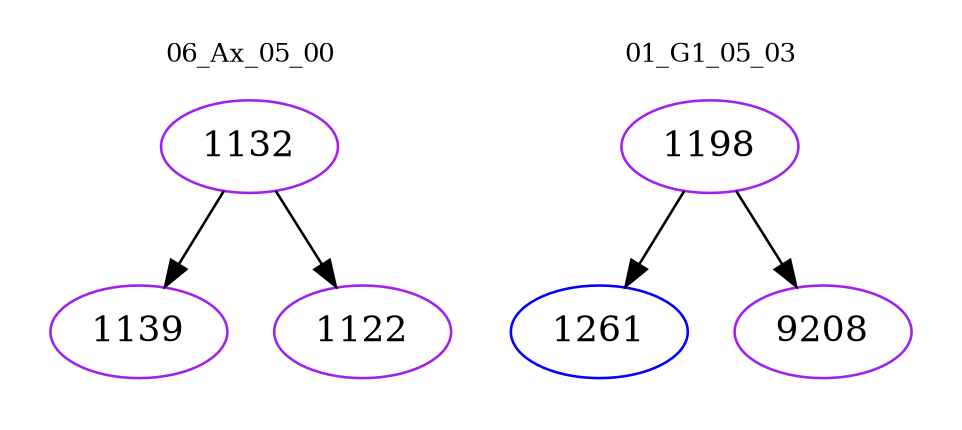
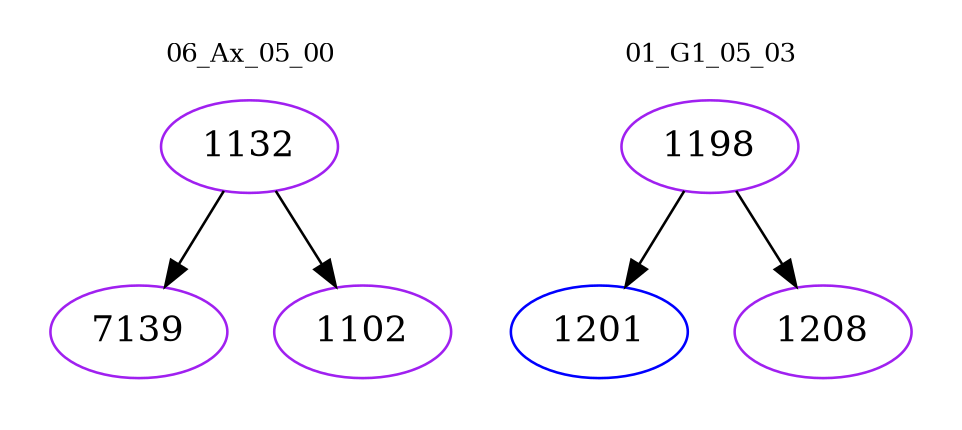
(139, 332) -> (139, 332)
(363, 332) -> (363, 332)
(599, 332) -> (599, 332)
(823, 332) -> (823, 332)
